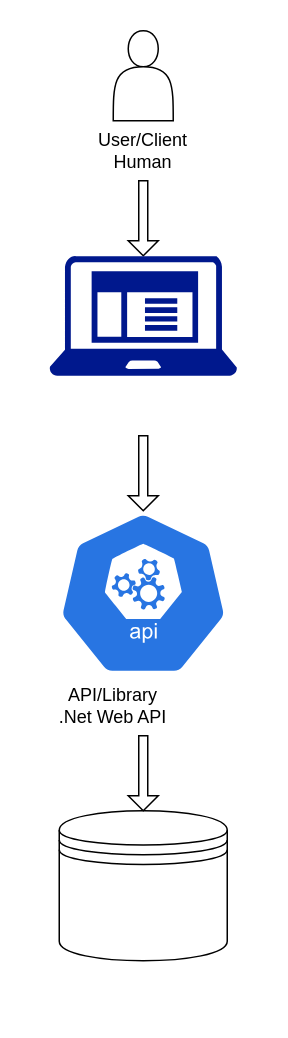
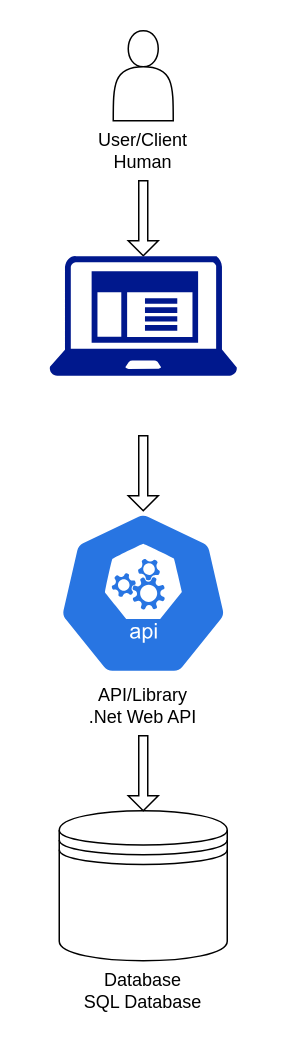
(113, 706) -> (143, 706)
none -> (143, 991)
